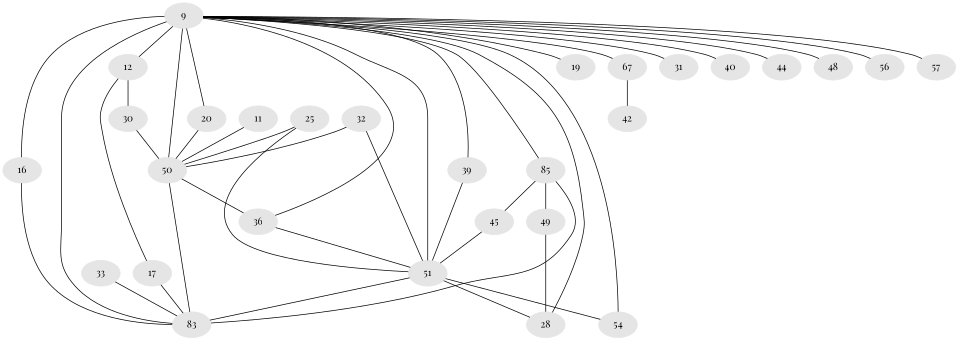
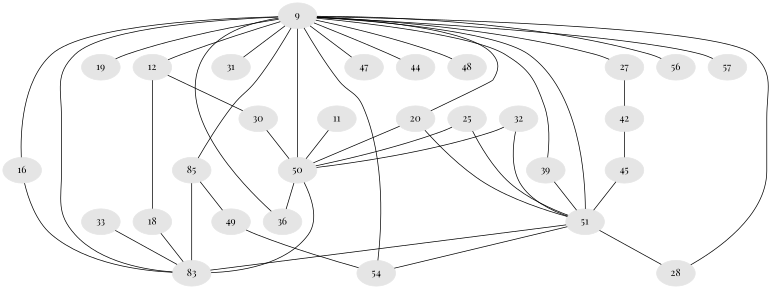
(627, 67) -> (624, 67)
(730, 67) -> (364, 67)
(520, 196) -> (624, 145)
(343, 248) -> (489, 185)
(152, 273) -> (152, 222)
(546, 273) -> (302, 251)
